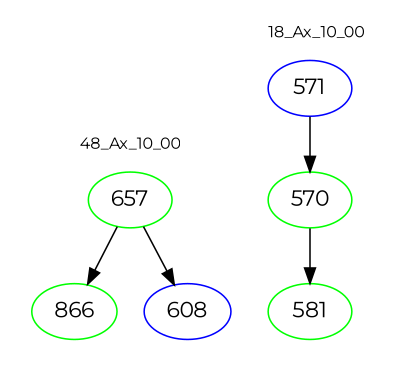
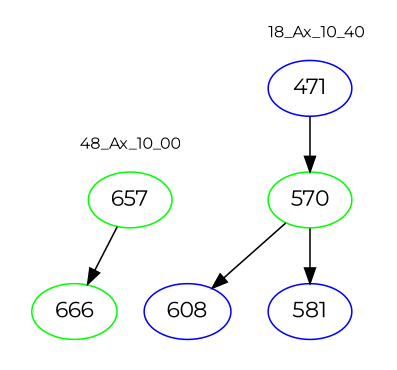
(317, 33) -> (317, 33)
(310, 88) -> (310, 88)
(155, 249) -> (266, 241)
(74, 312) -> (74, 312)
(310, 312) -> (310, 312)
